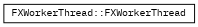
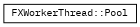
(99, 14) -> (70, 14)
